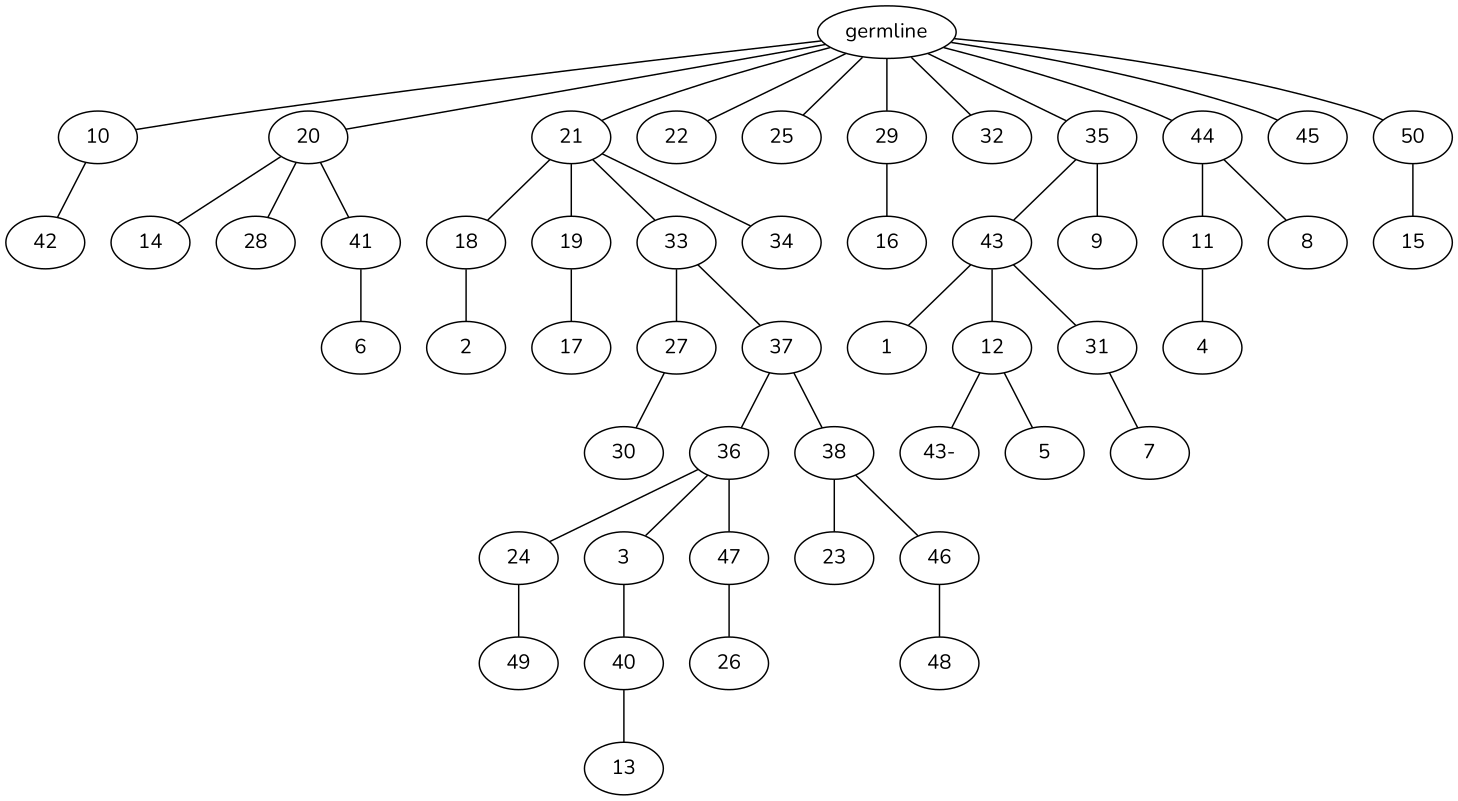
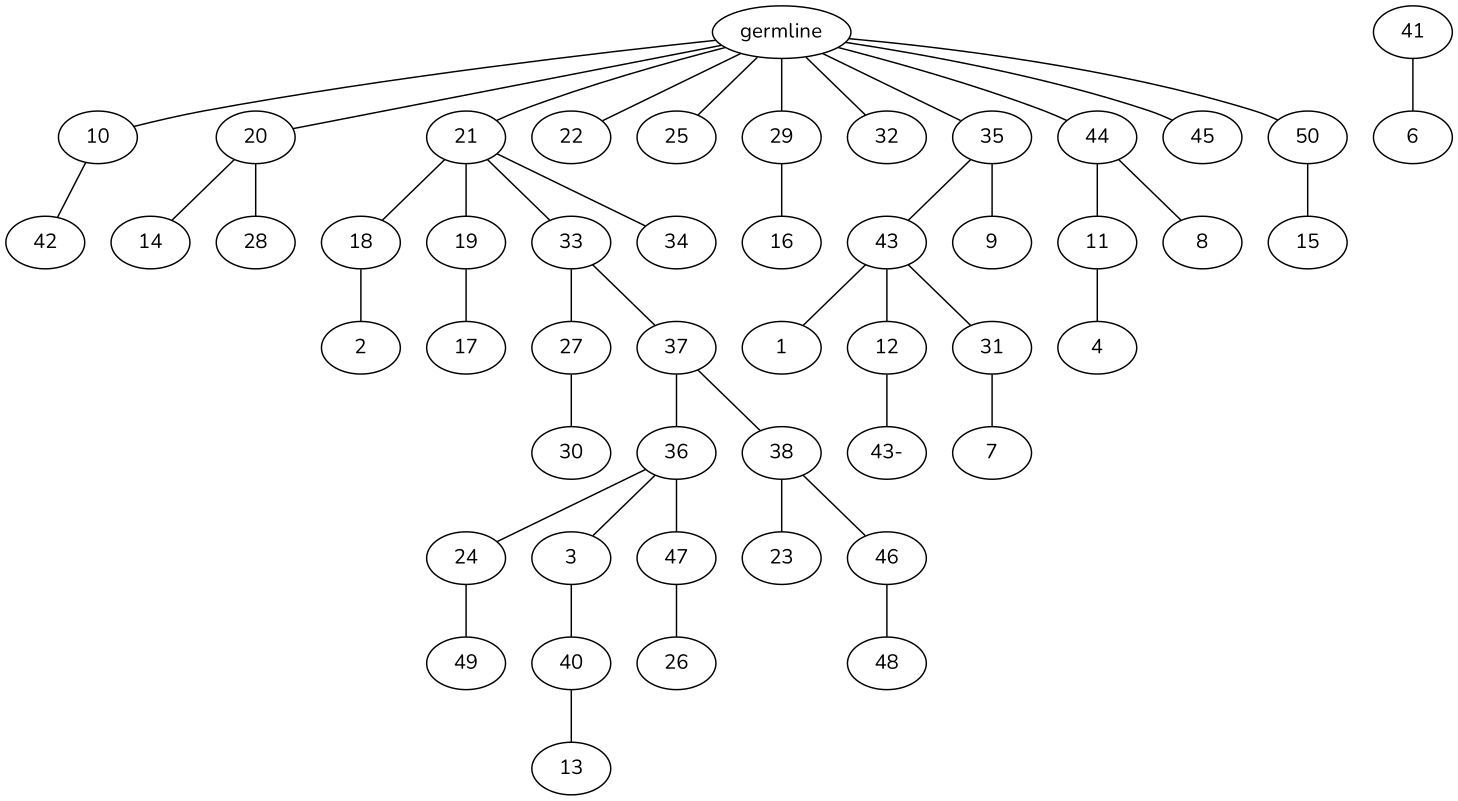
(335, 190) -> none
(1045, 453) -> none
